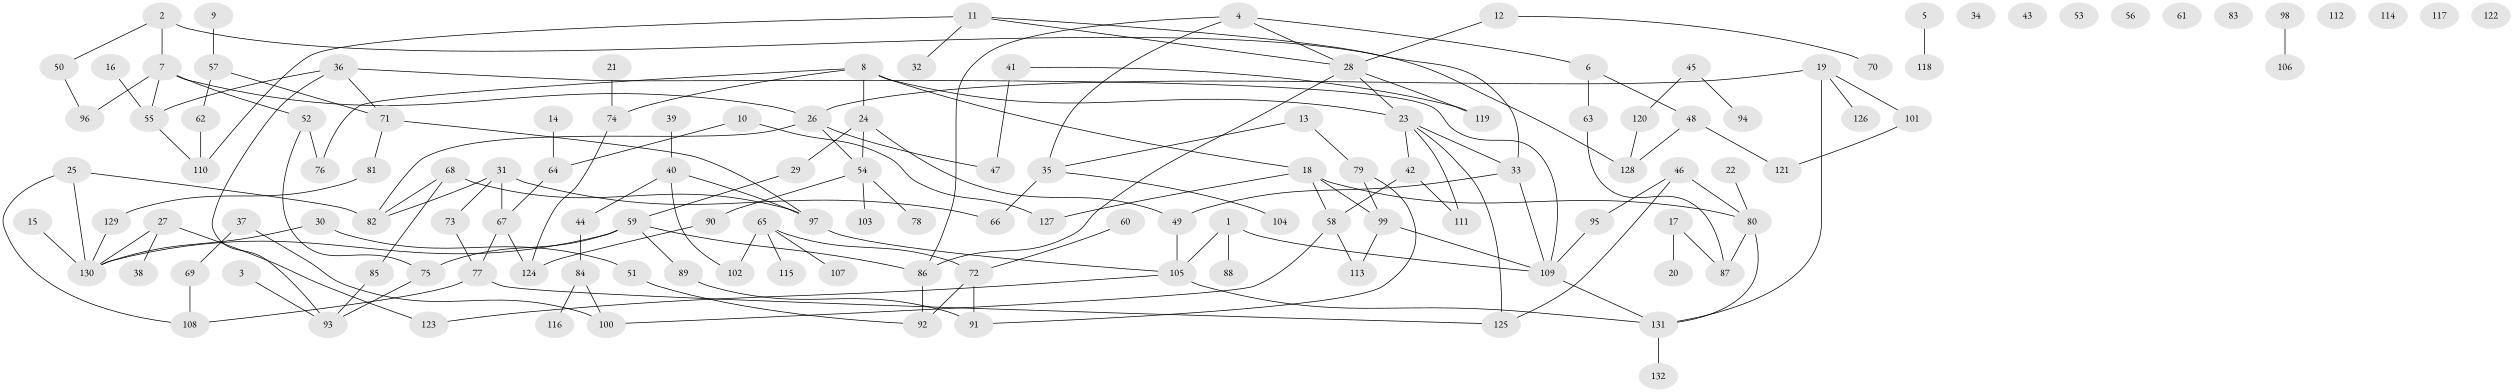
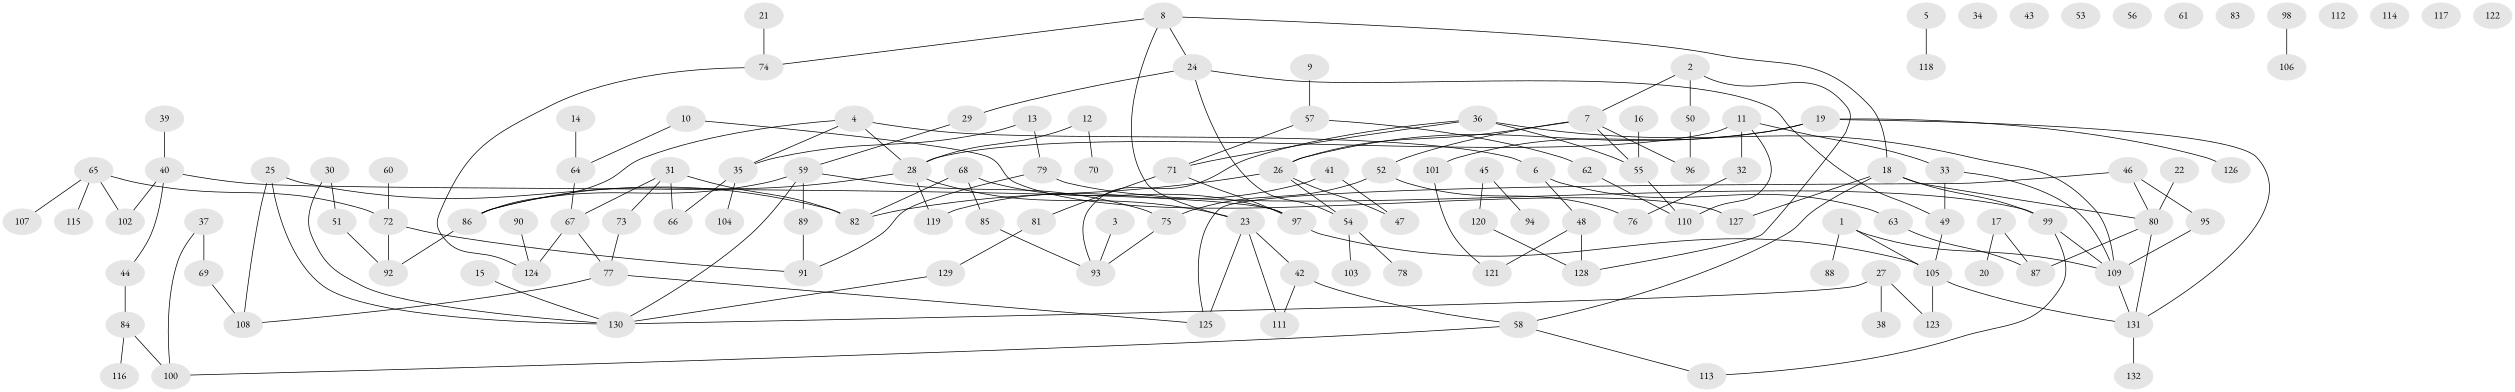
(570, 85) -> (1687, 196)
(1460, 144) -> none
(785, 194) -> none
